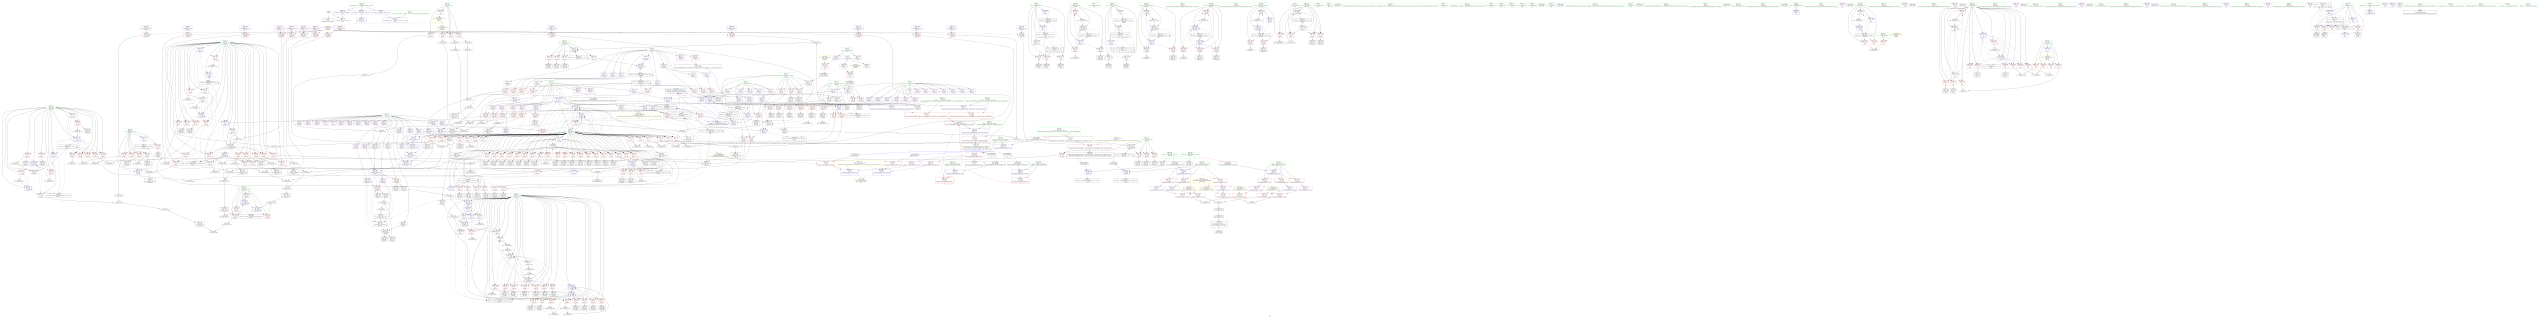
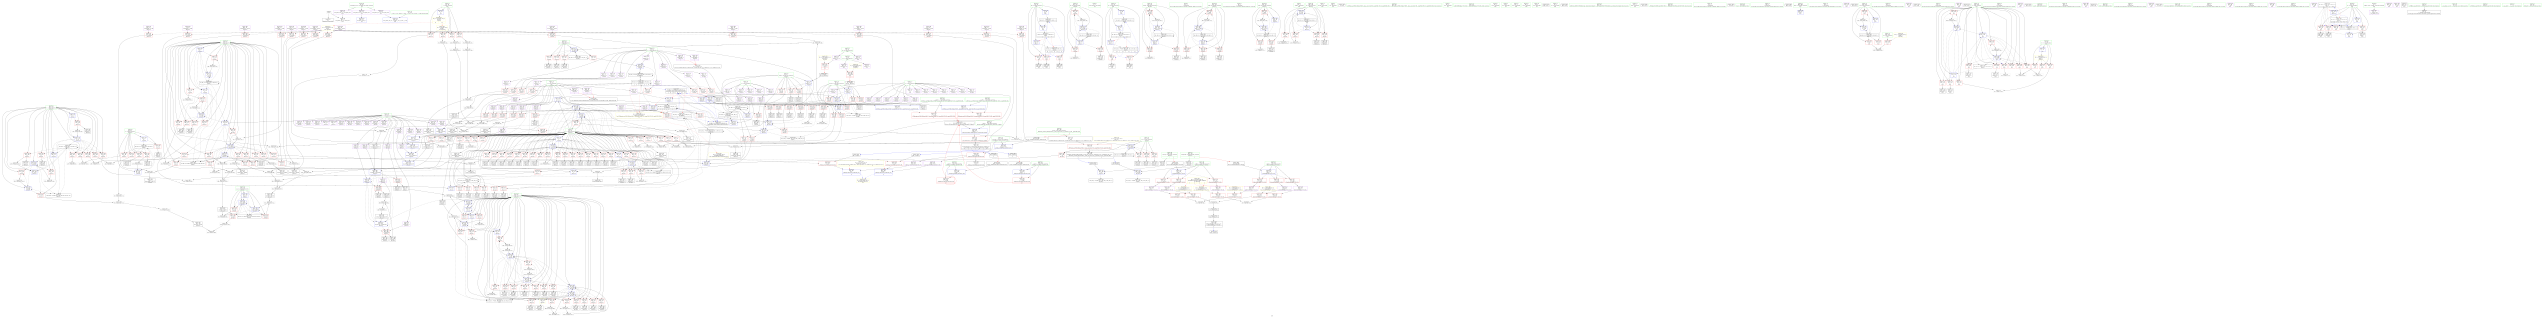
(2043, 66) -> none
